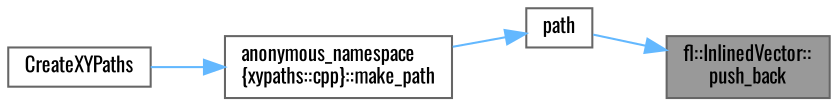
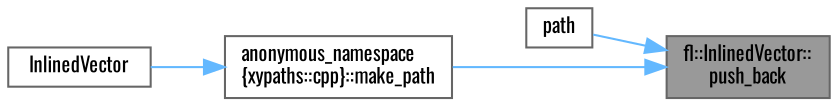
(479, 42) -> (549, 67)
(79, 67) -> (79, 67)
